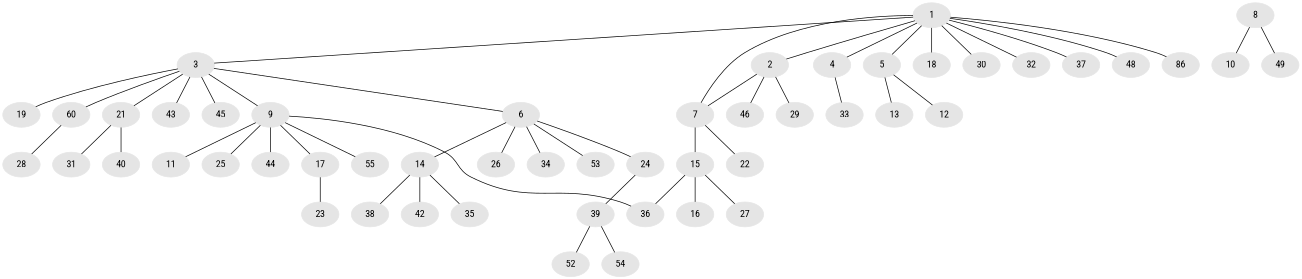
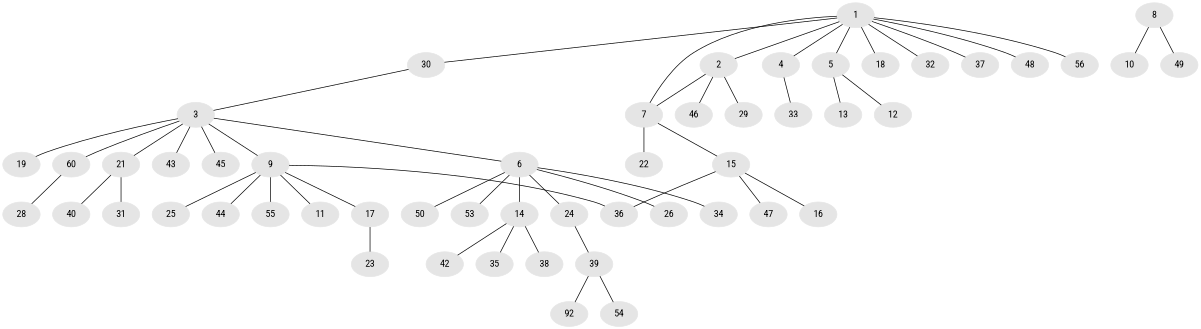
(564, 40) -> (311, 90)
(1181, 65) -> (1080, 65)
none -> (420, 214)
(745, 214) -> (768, 214)
(571, 264) -> (569, 314)
